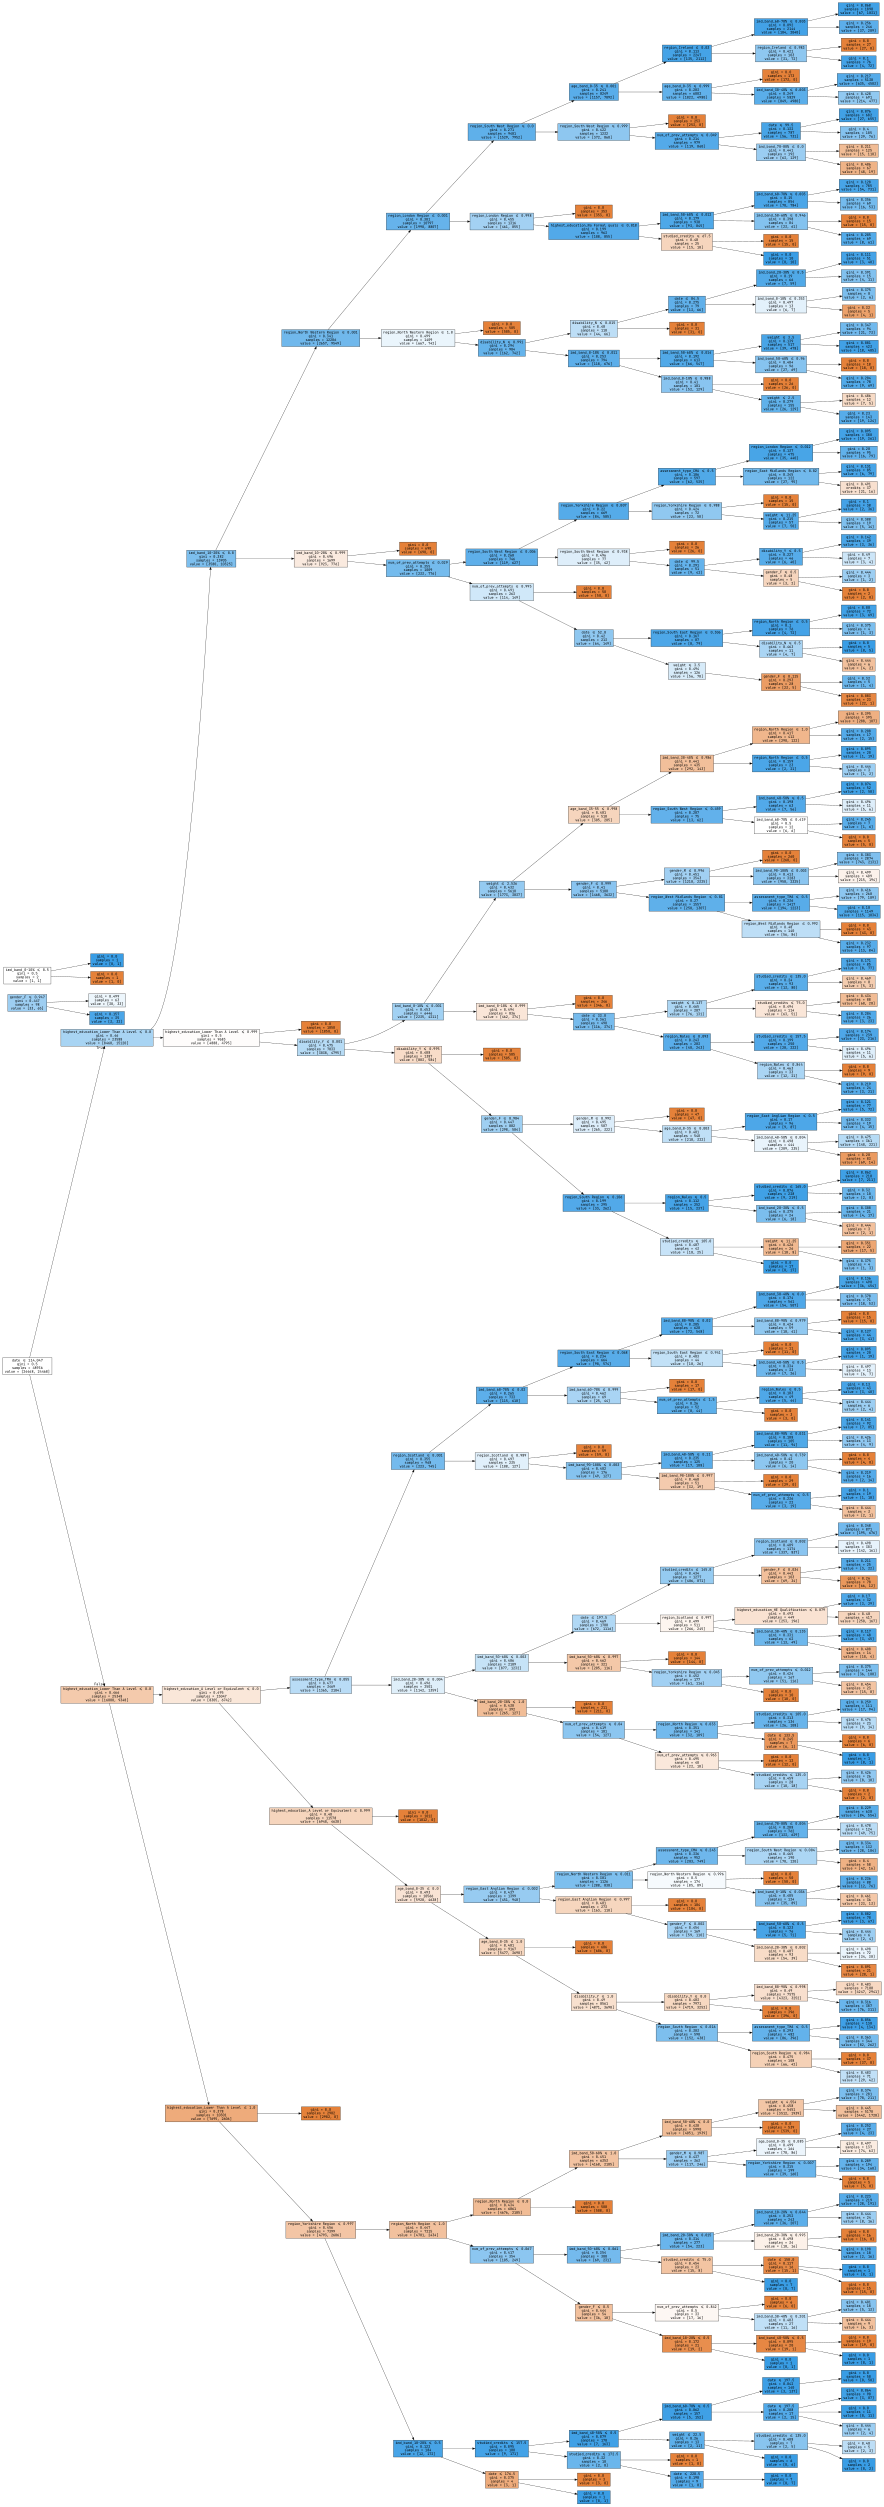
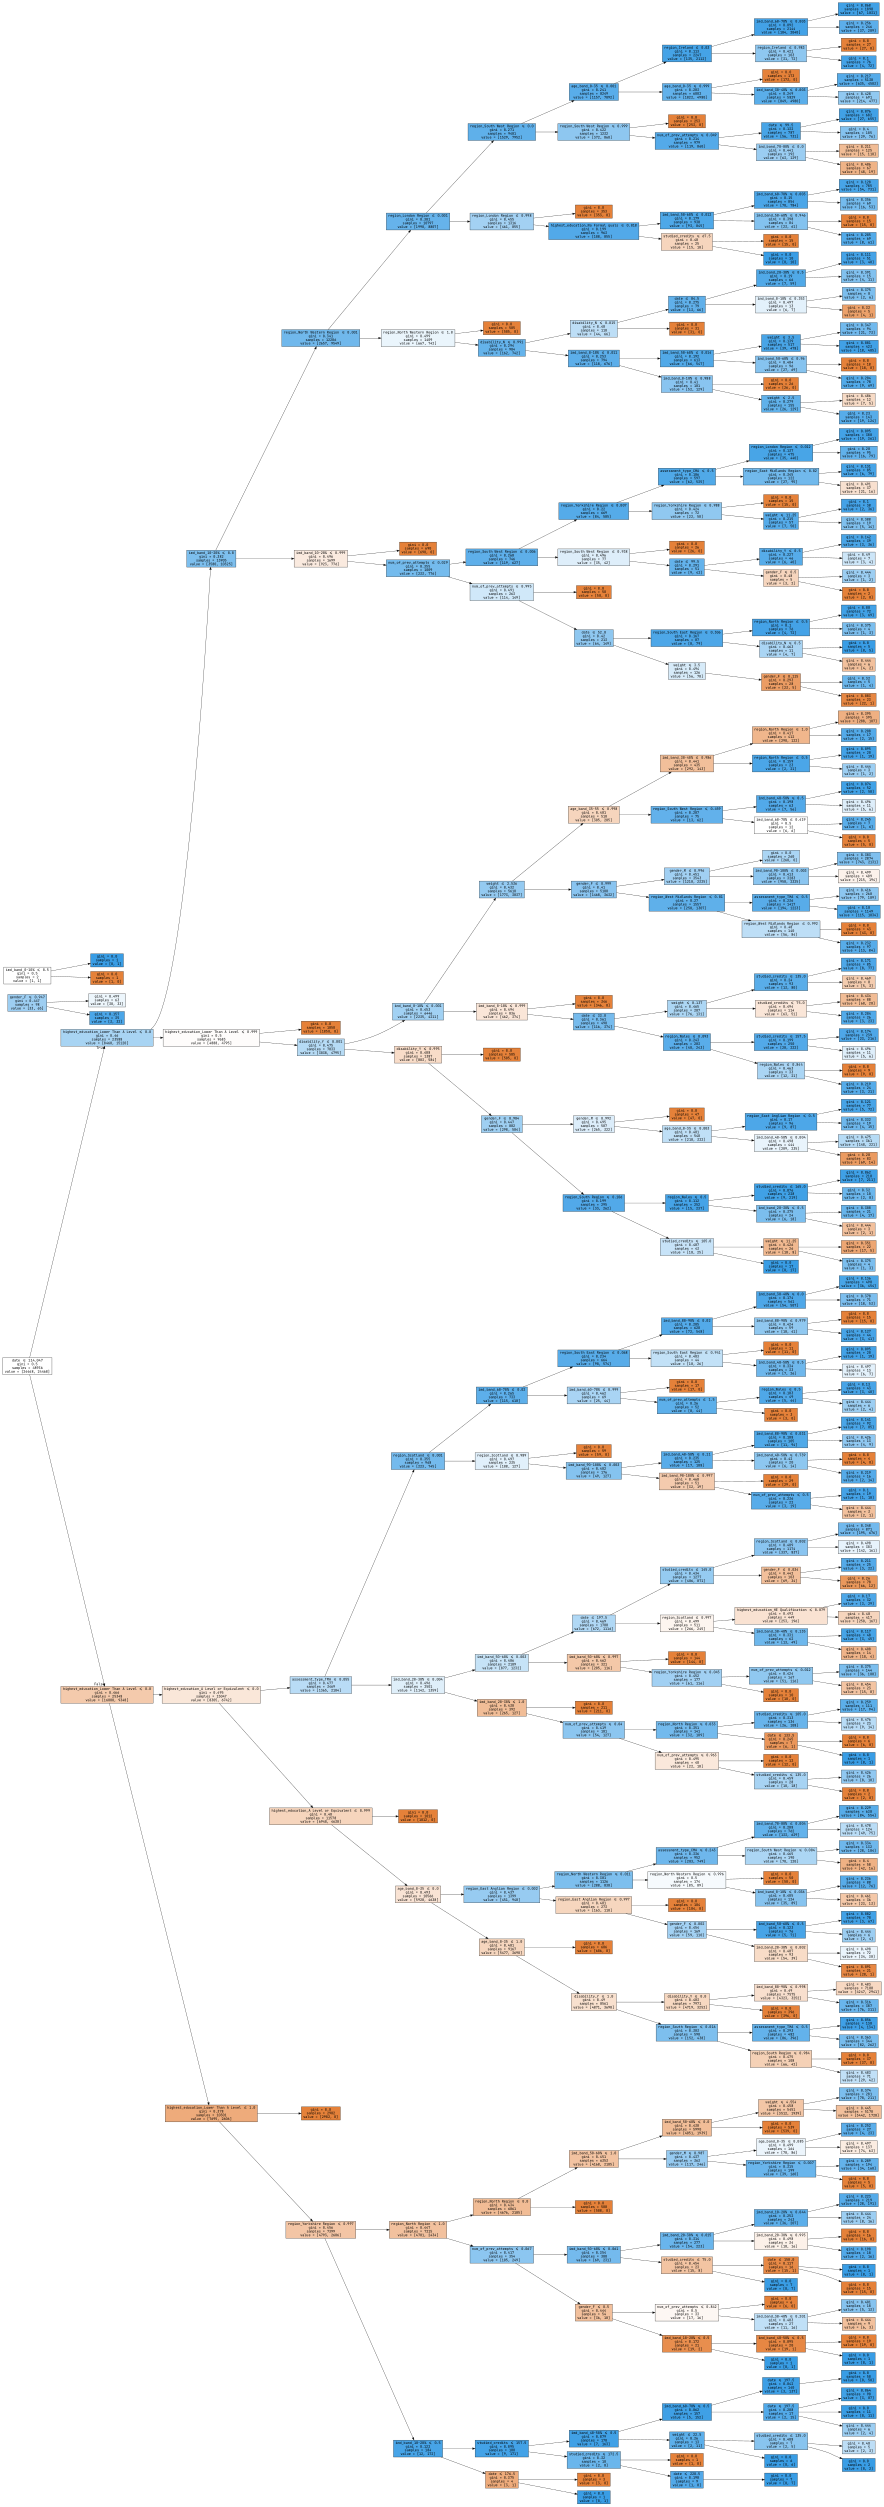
(859, 488) -> (859, 488)
(781, 857) -> (781, 857)
